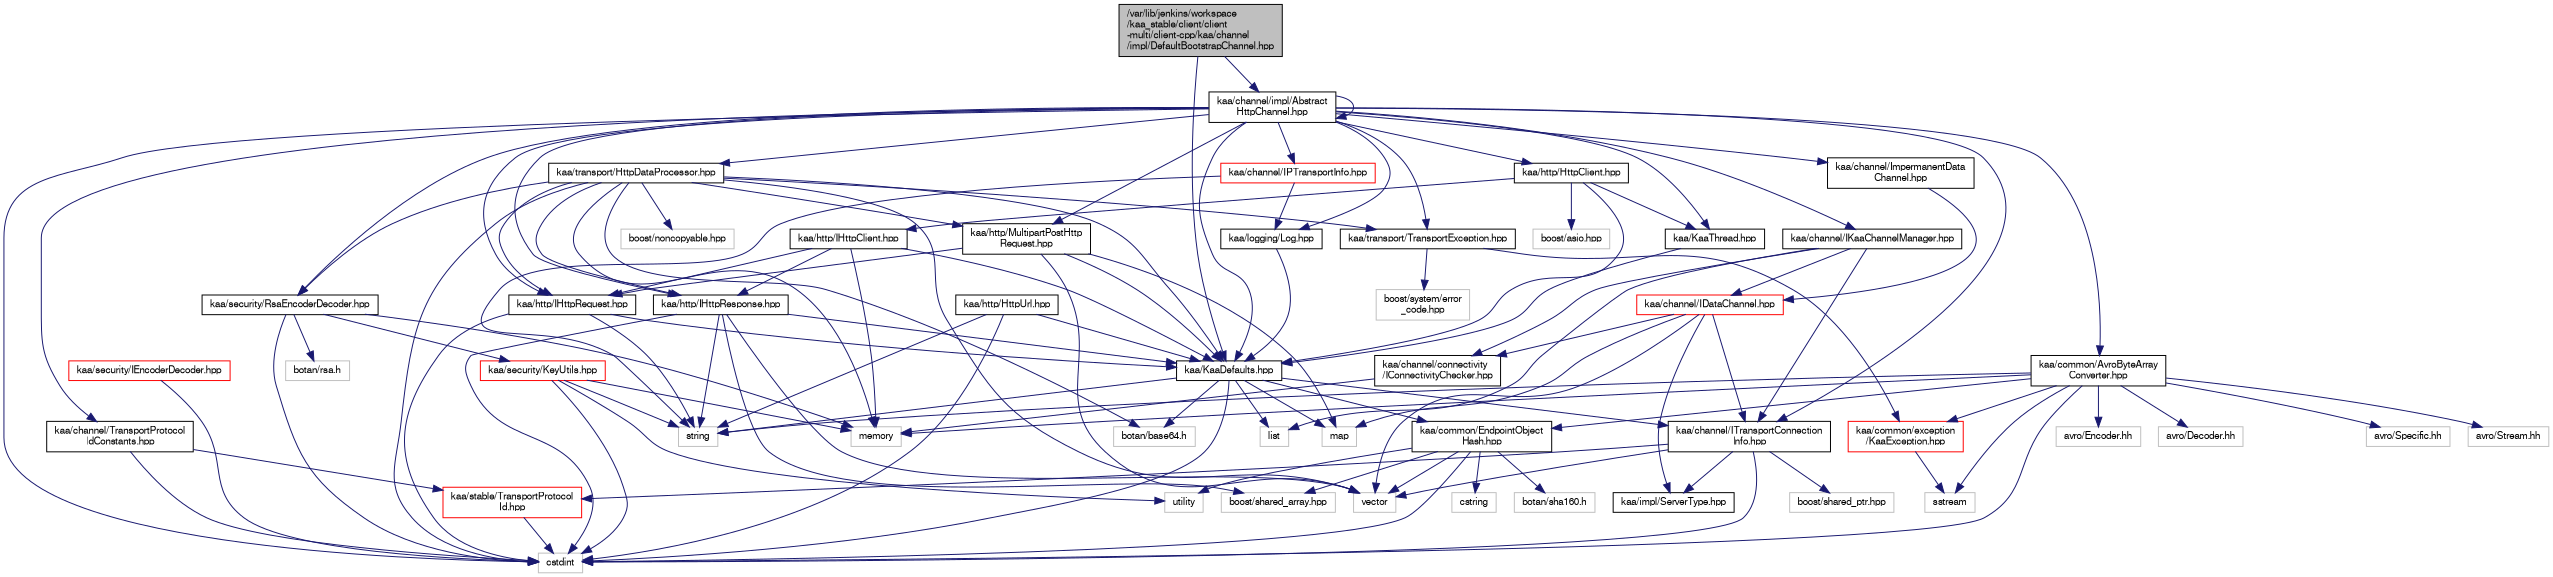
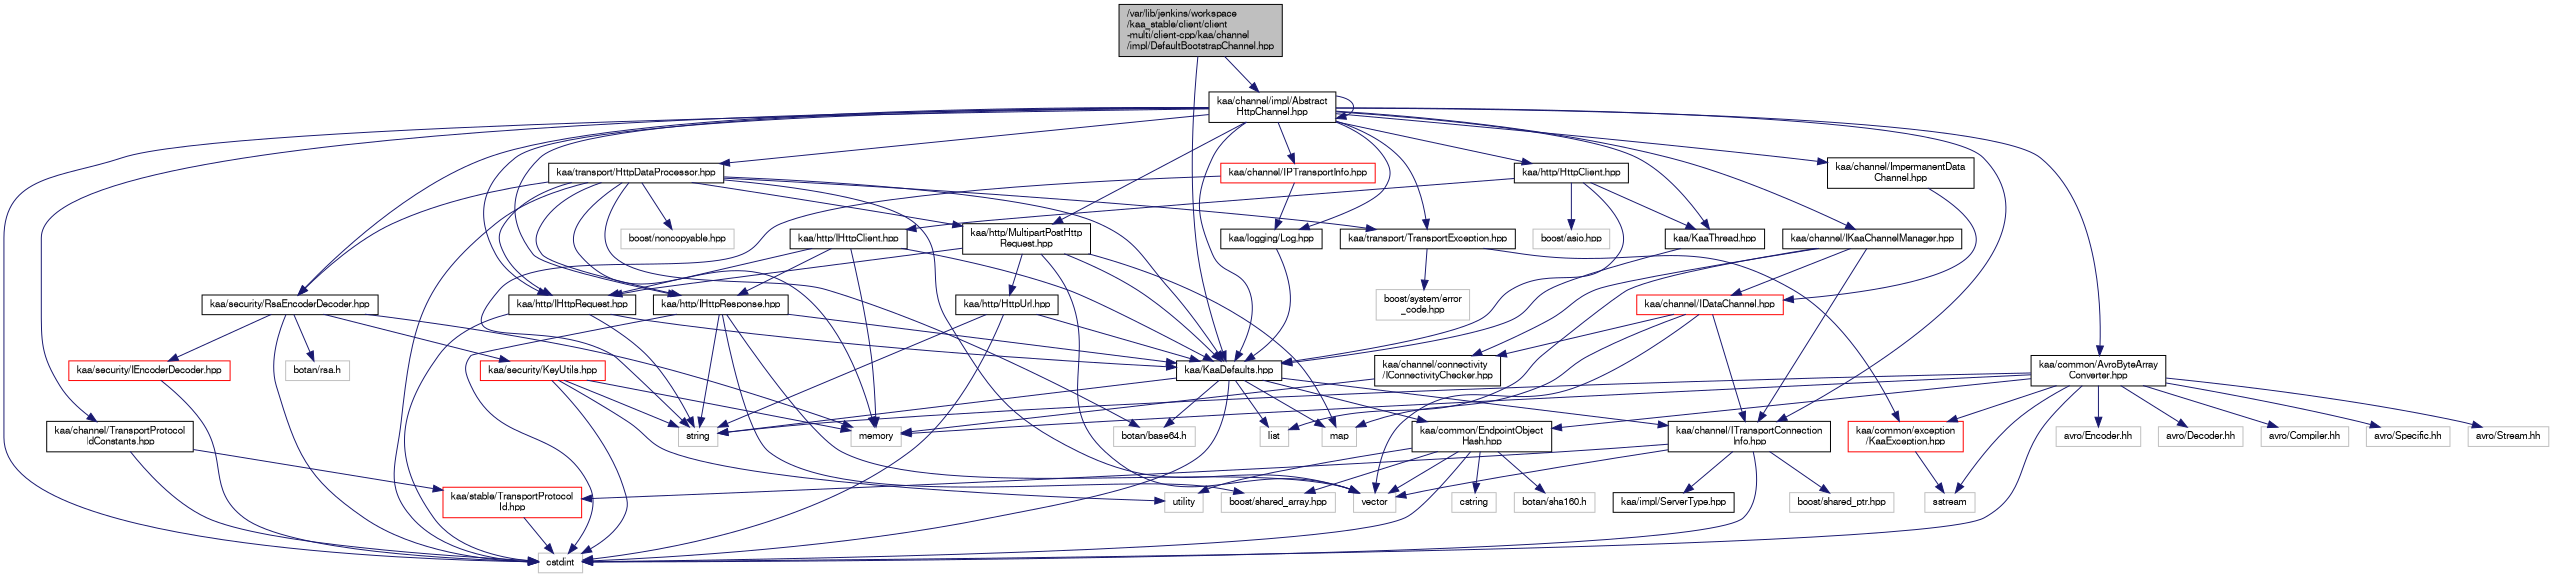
none -> (1018, 268)
none -> (224, 336)
(1666, 400) -> none
none -> (2305, 437)
